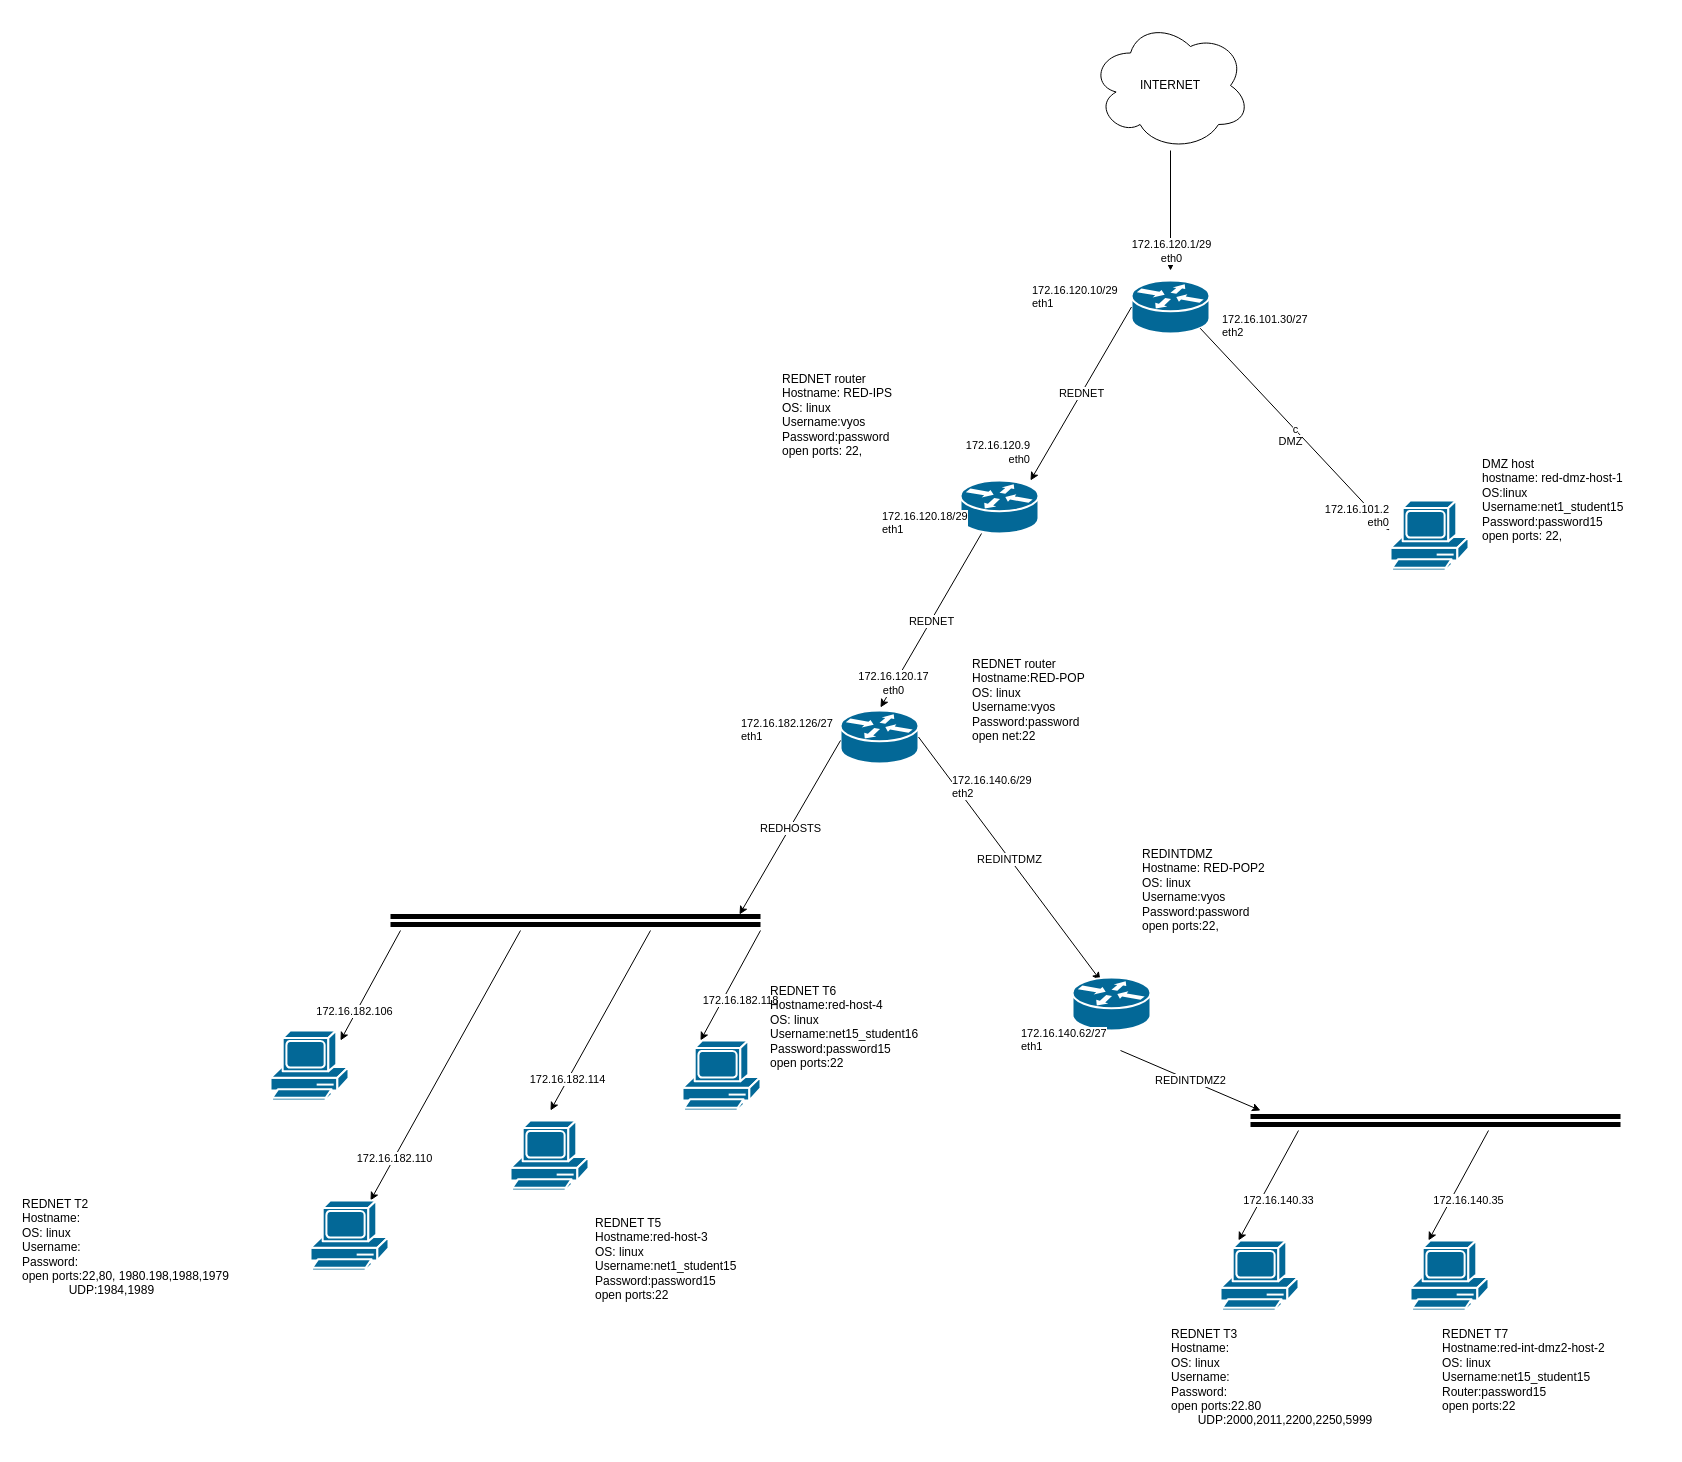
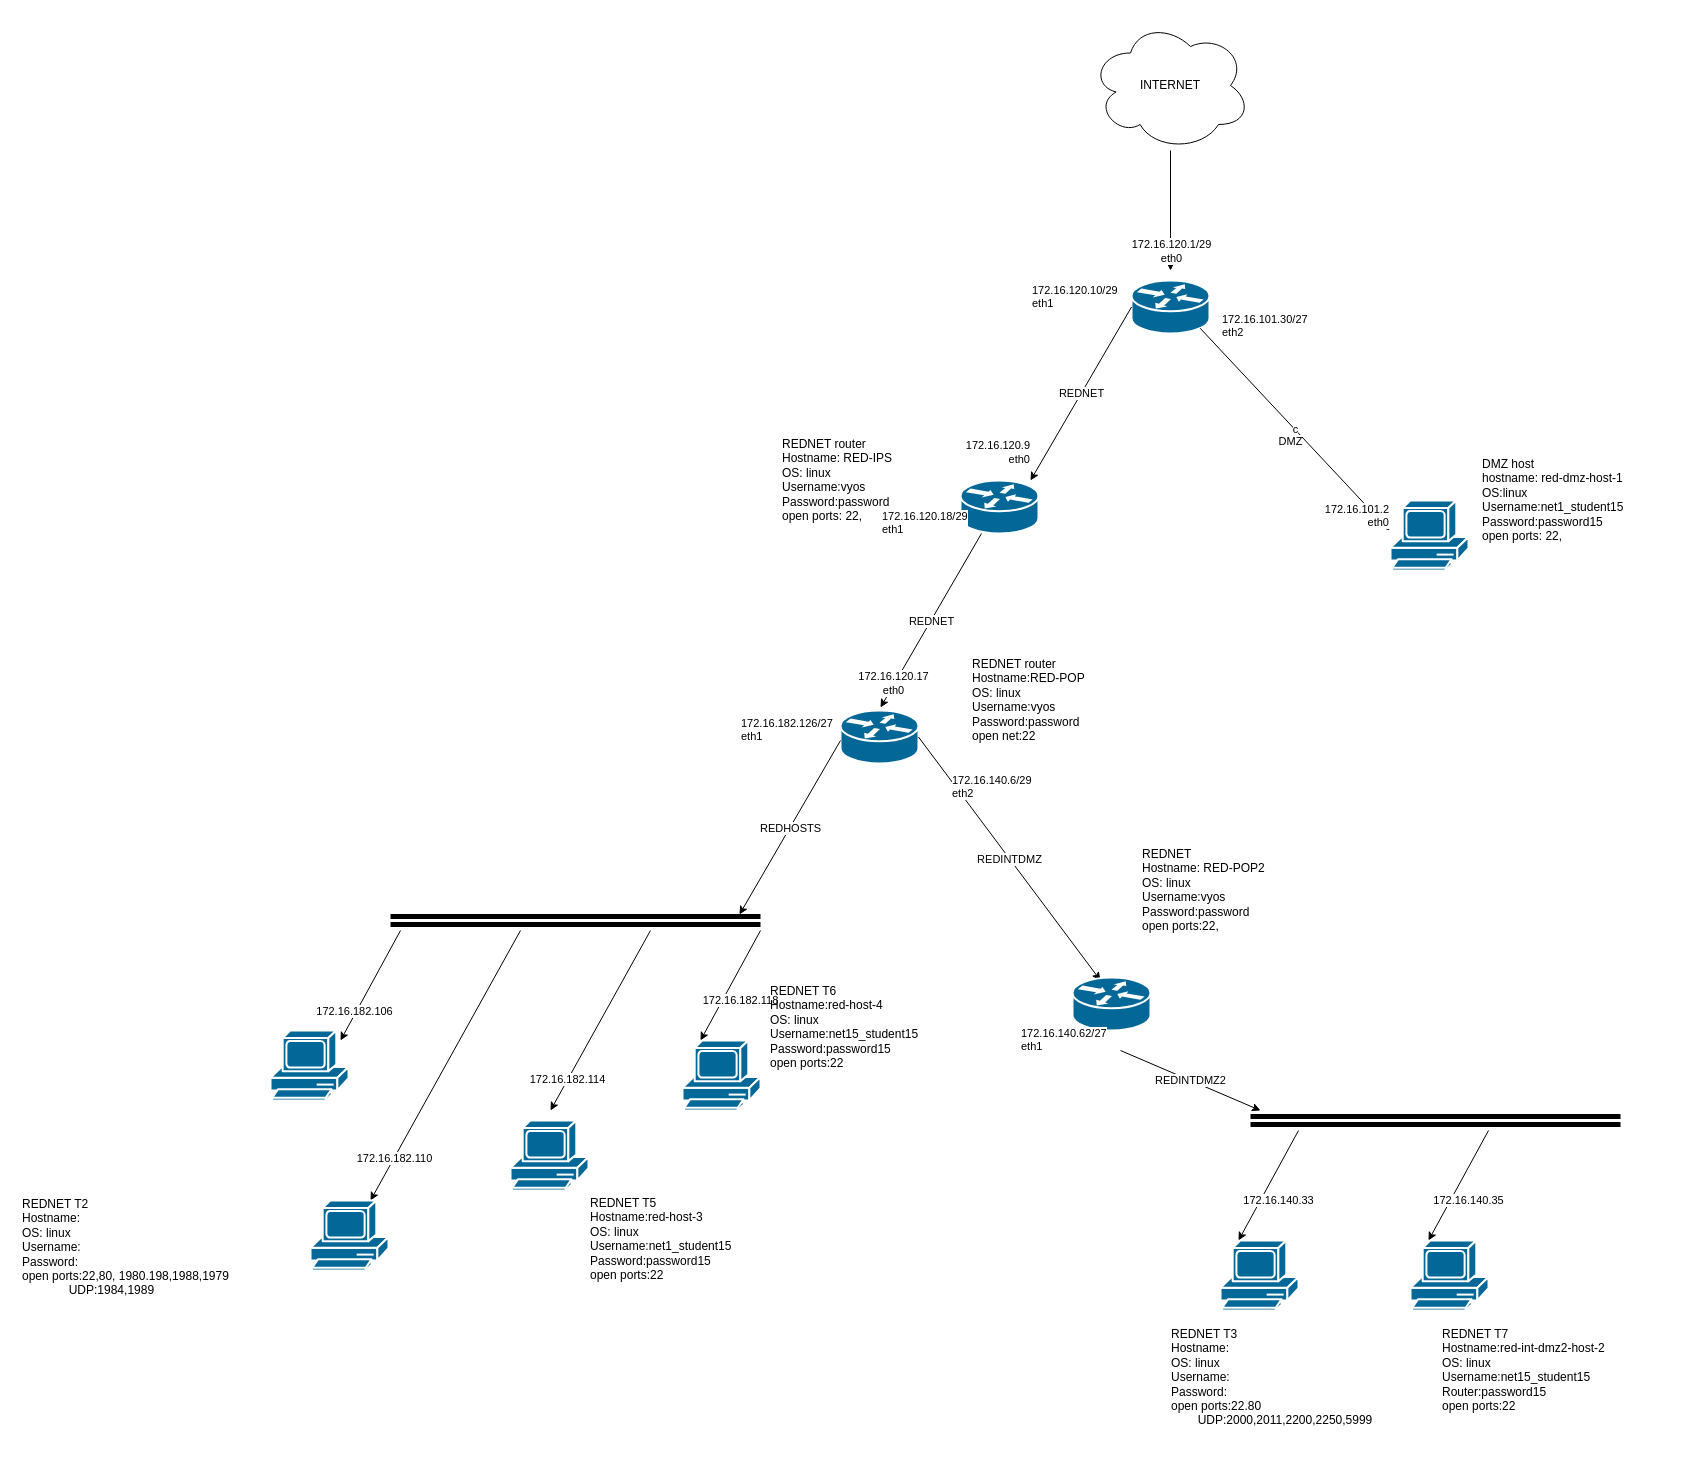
(871, 412) -> (871, 477)
(1200, 891) -> (1200, 891)
(850, 1028) -> (850, 1028)
(684, 1256) -> (679, 1236)
